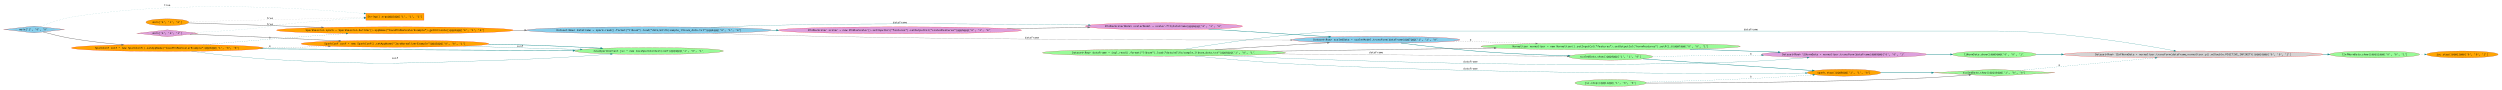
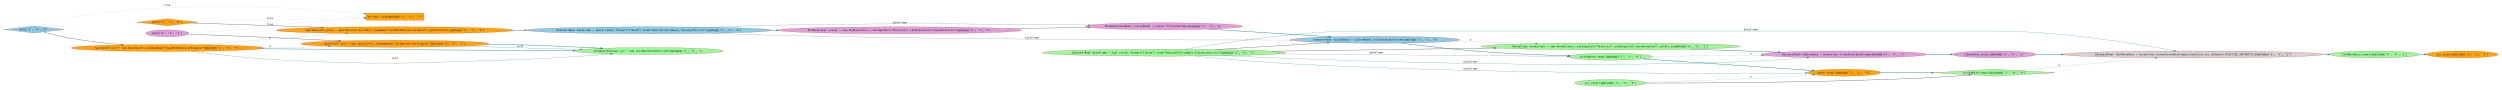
(167, 22) -> (167, 22)
(167, 33) -> (167, 33)
(1994, 54) -> (1994, 54)
(2422, 54) -> (2422, 54)
